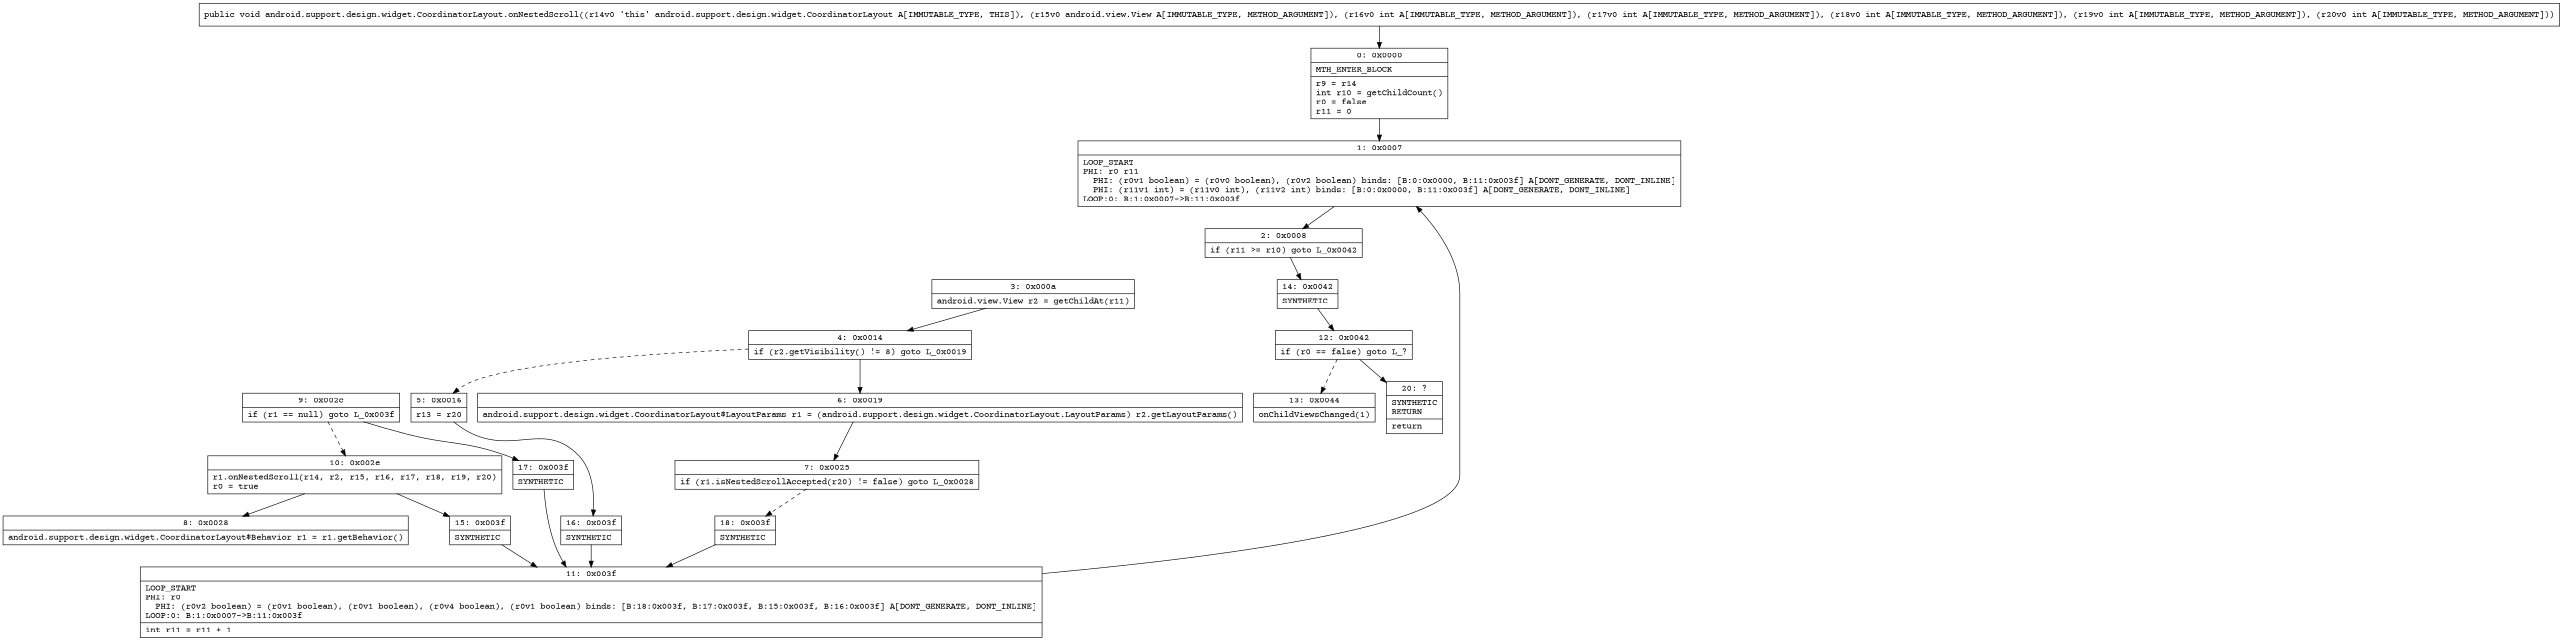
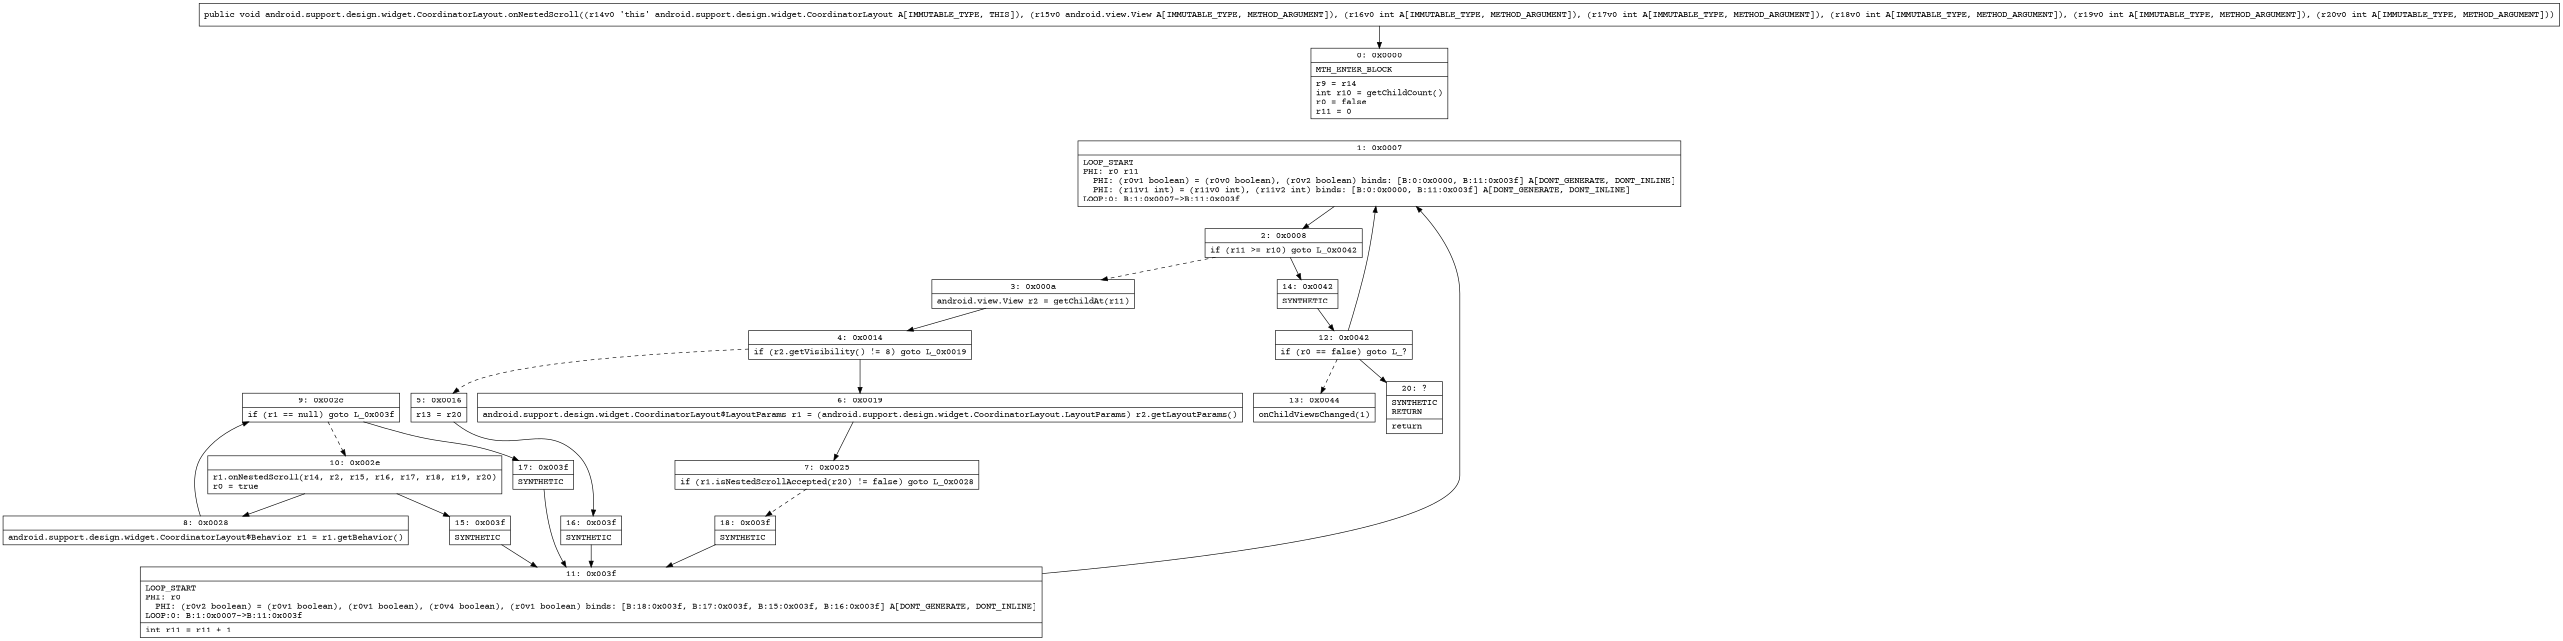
(1379, 127) -> (1364, 272)
none -> (1161, 268)
none -> (200, 460)
